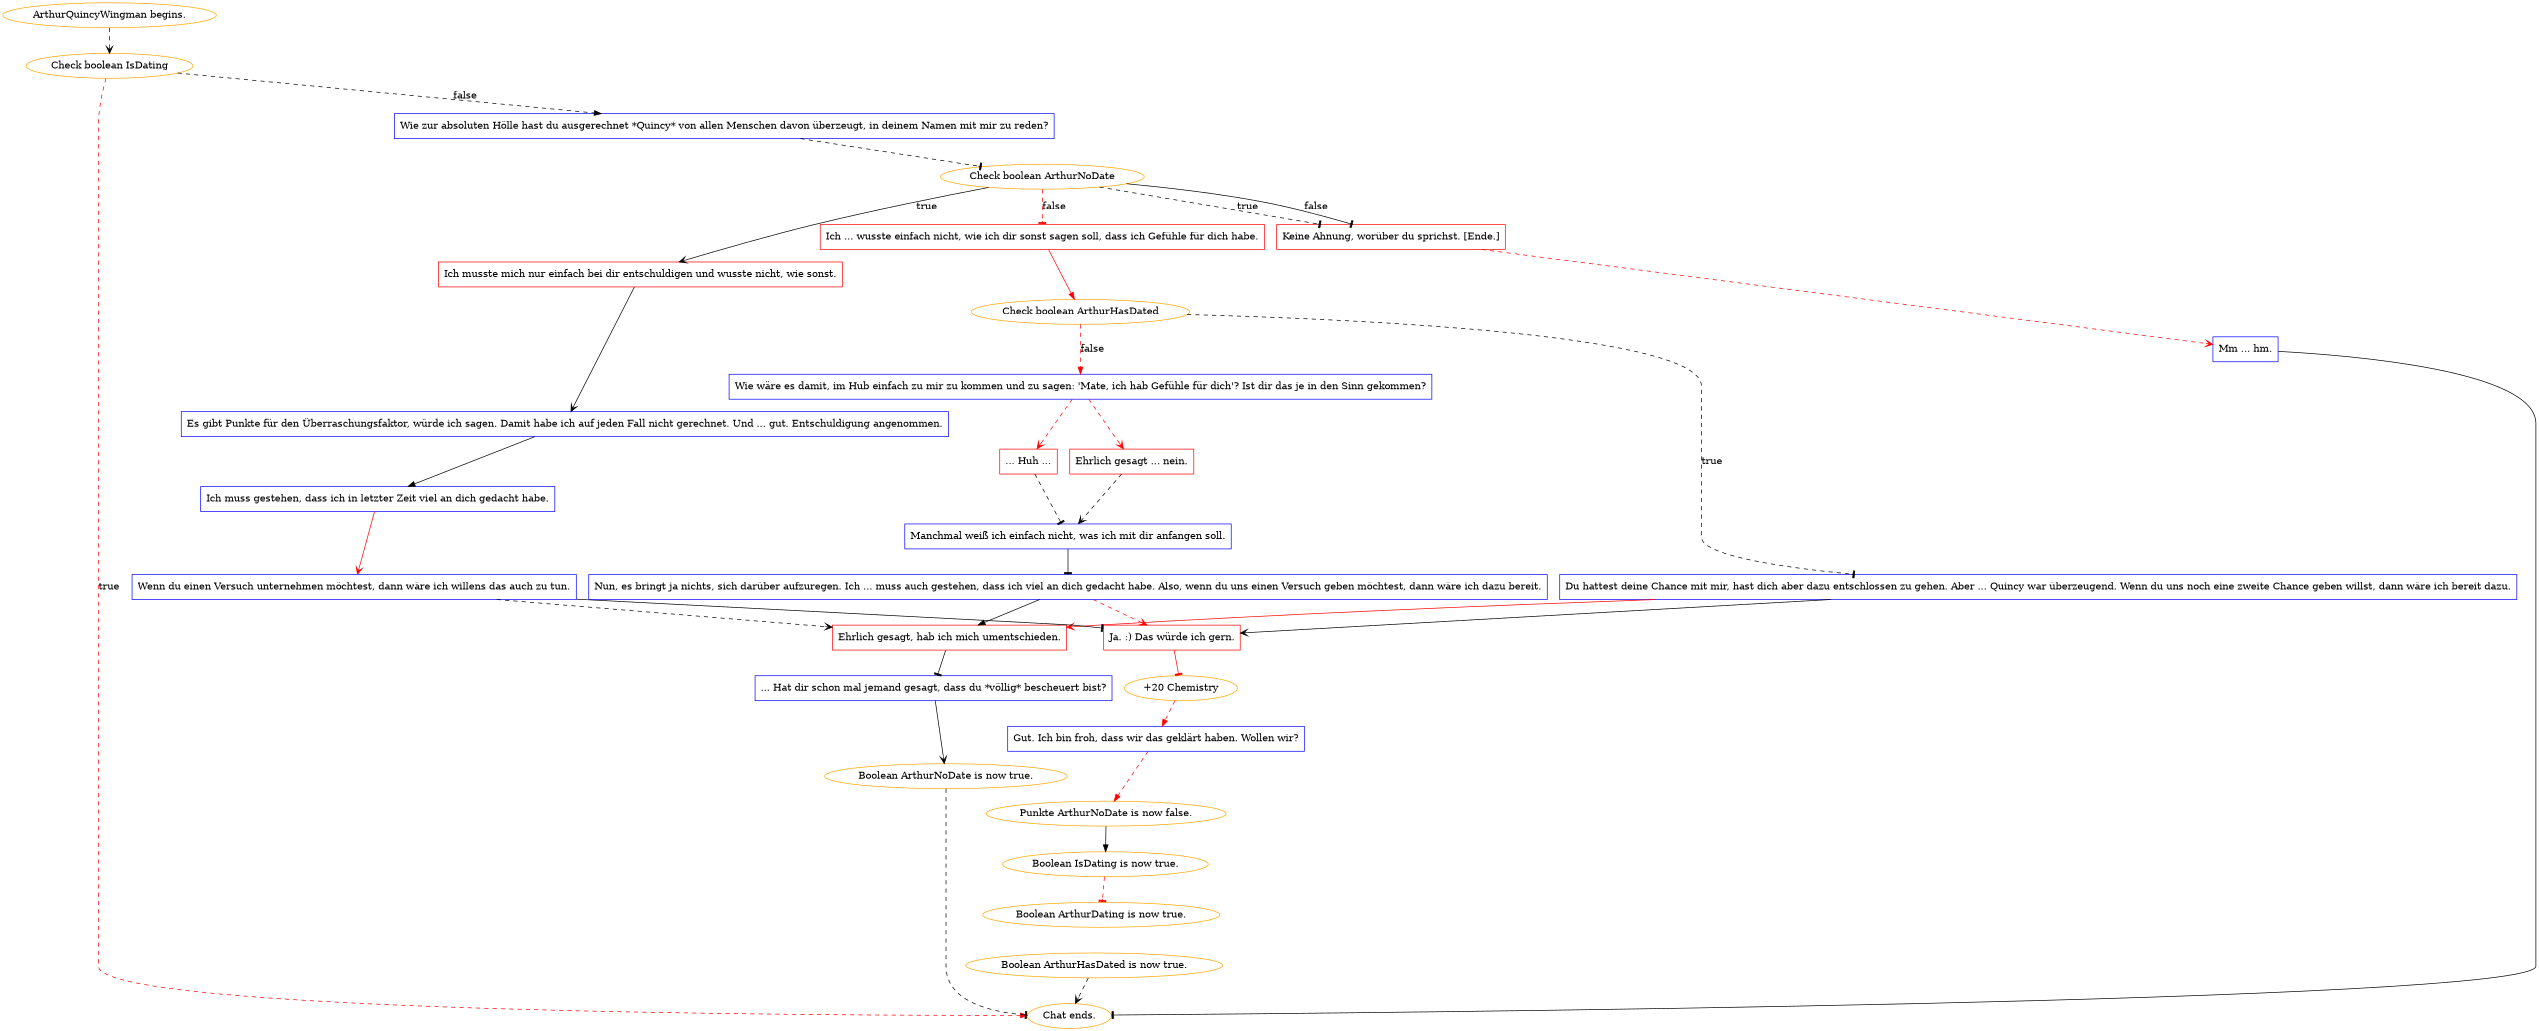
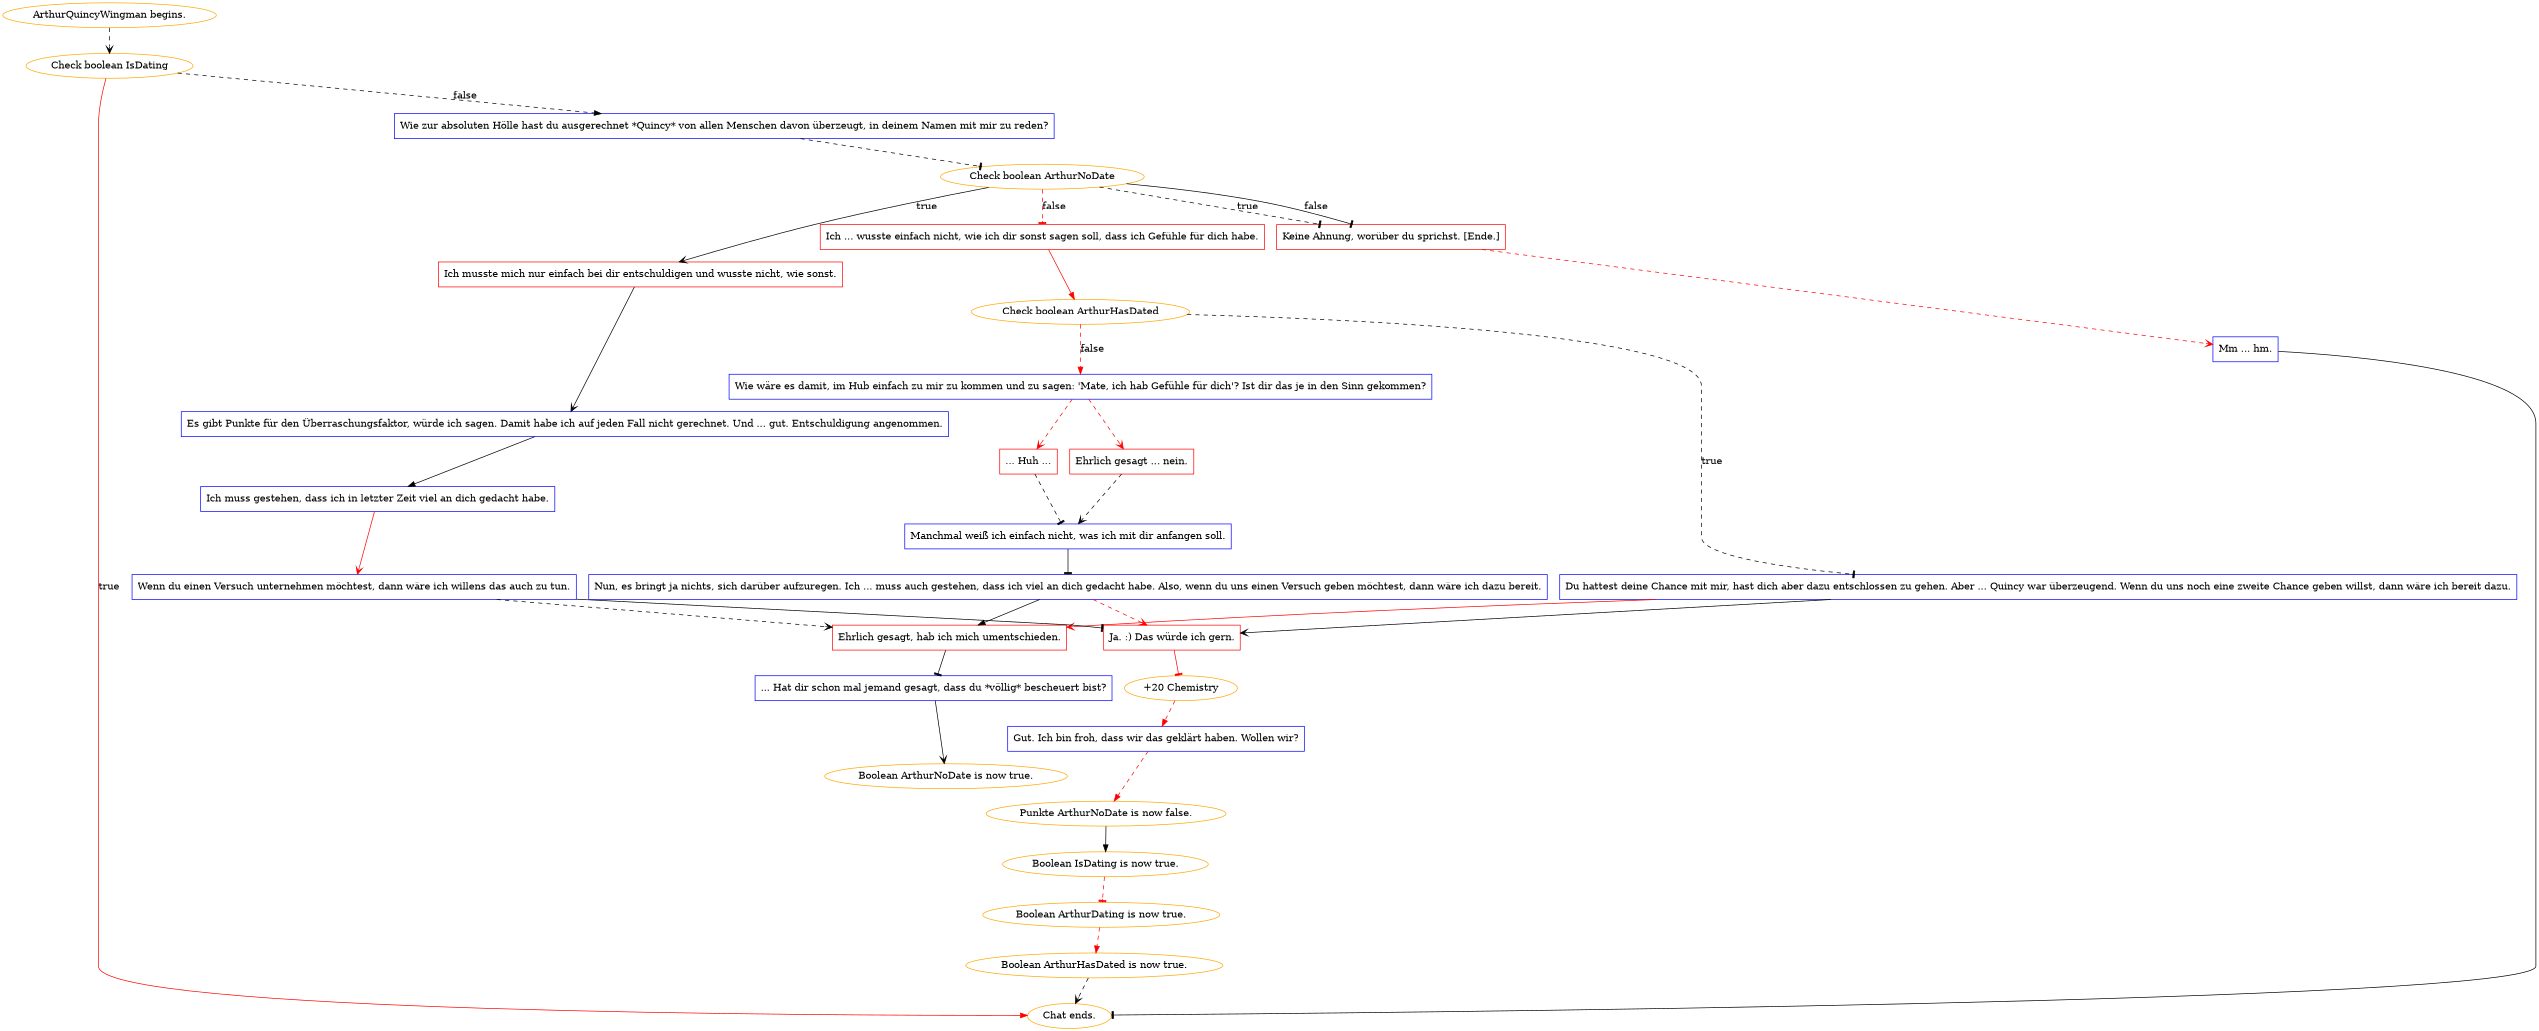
(946, 928) -> none
none -> (1098, 937)
(116, 975) -> (116, 975)
